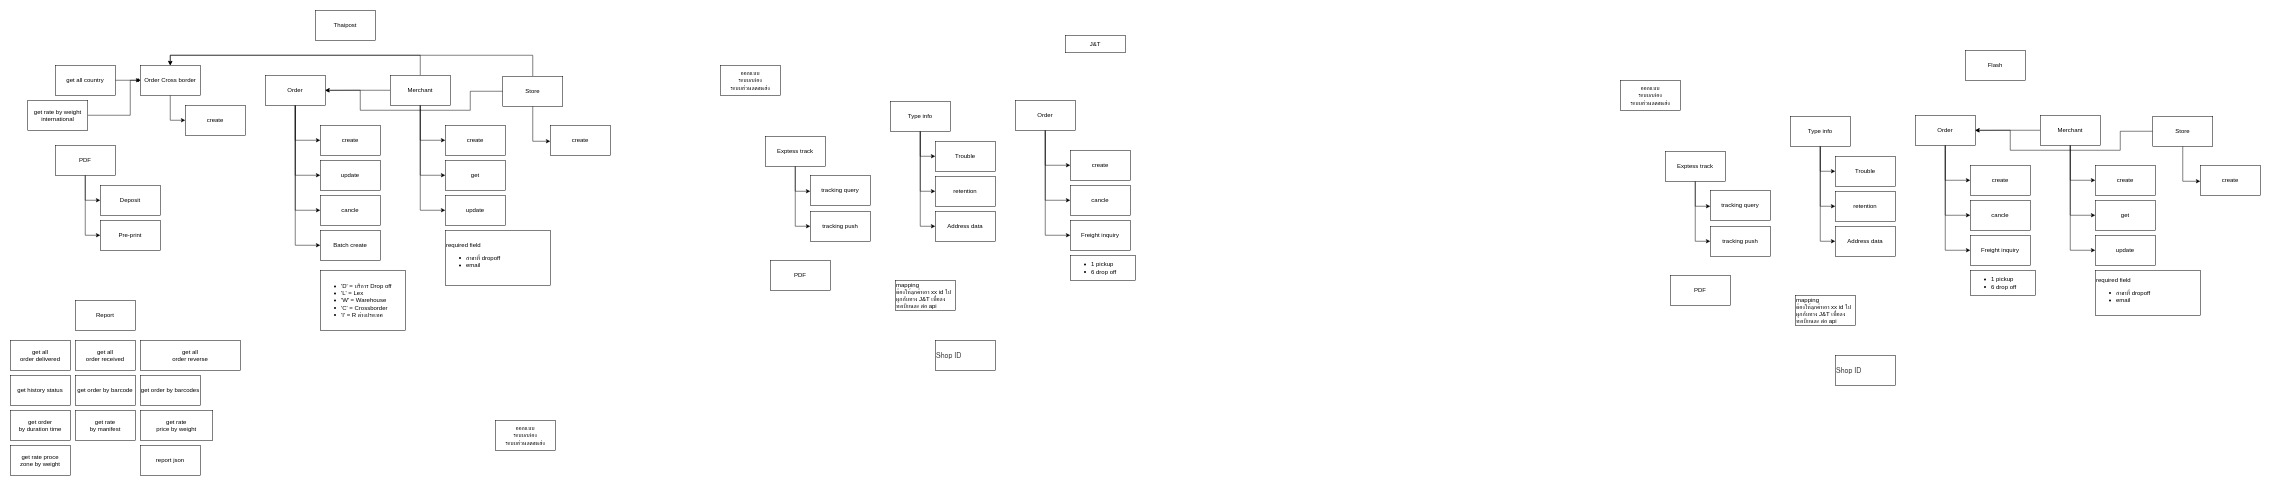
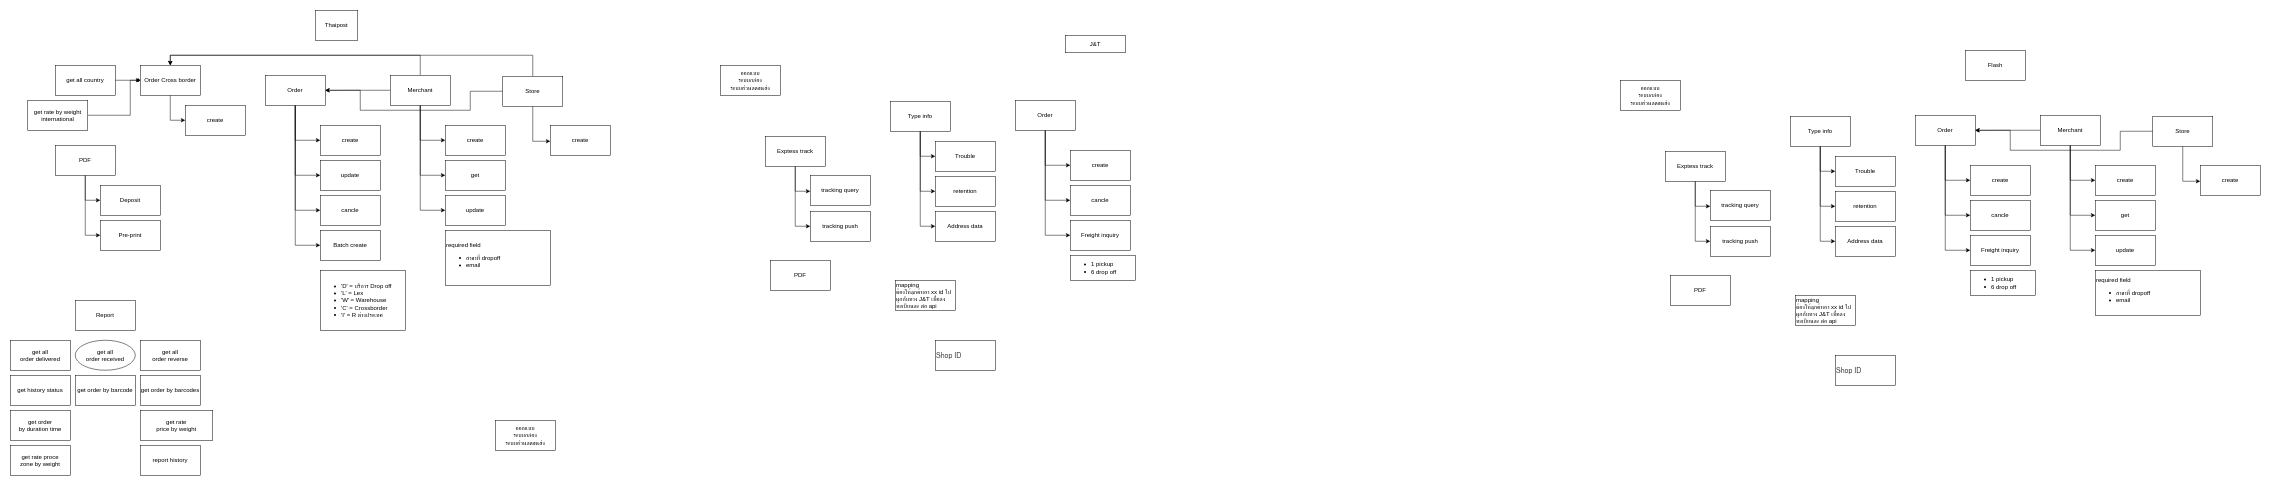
(345, 25) -> (337, 25)
(105, 355) -> (105, 355)
(190, 355) -> (170, 355)
(105, 425) -> none
(170, 460) -> (170, 460)
